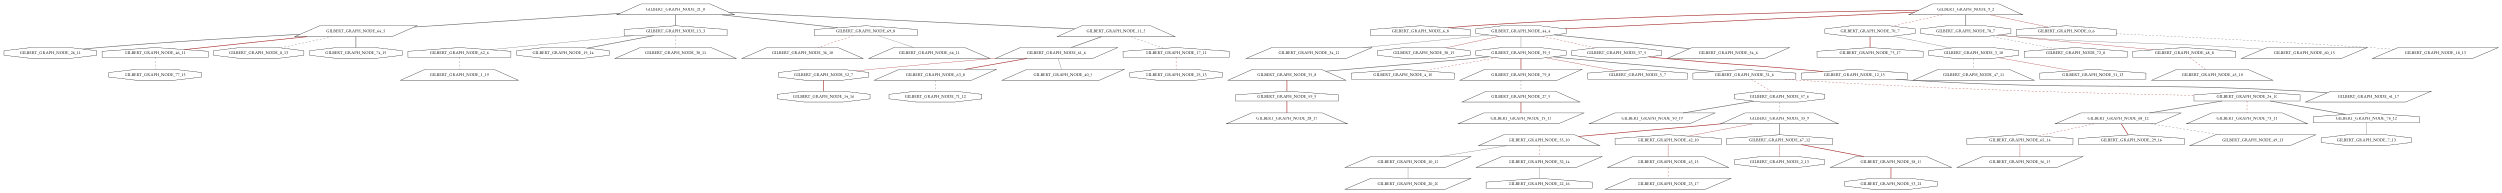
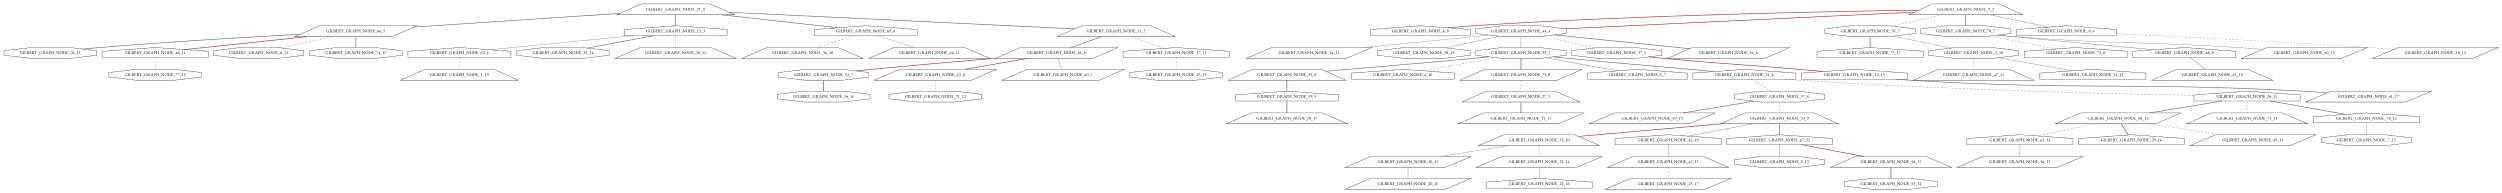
(2198, 63) -> (2198, 63)
(926, 64) -> (926, 64)
